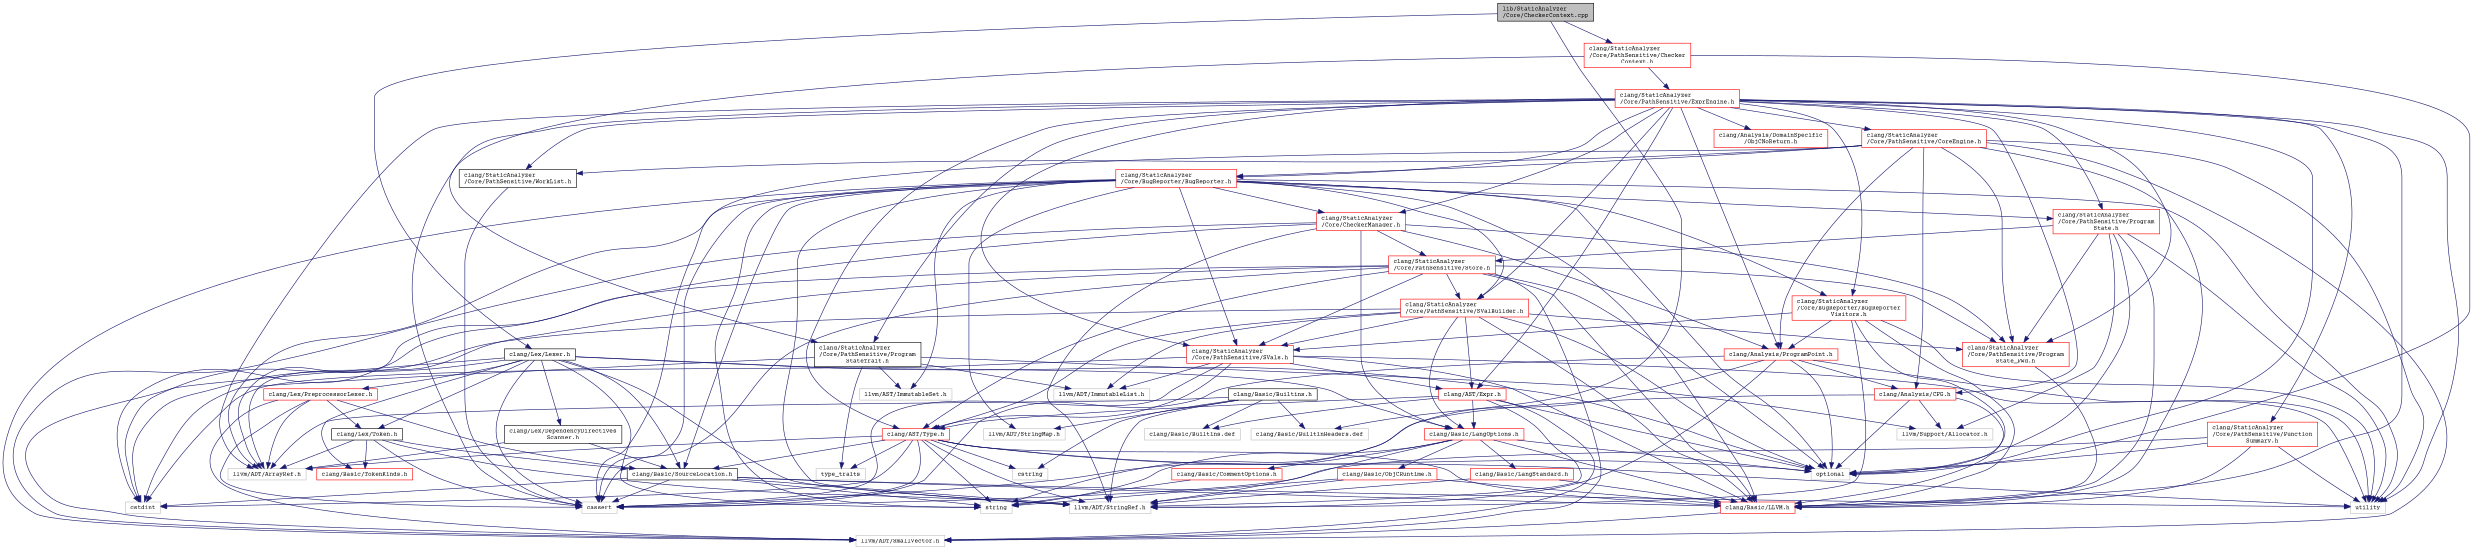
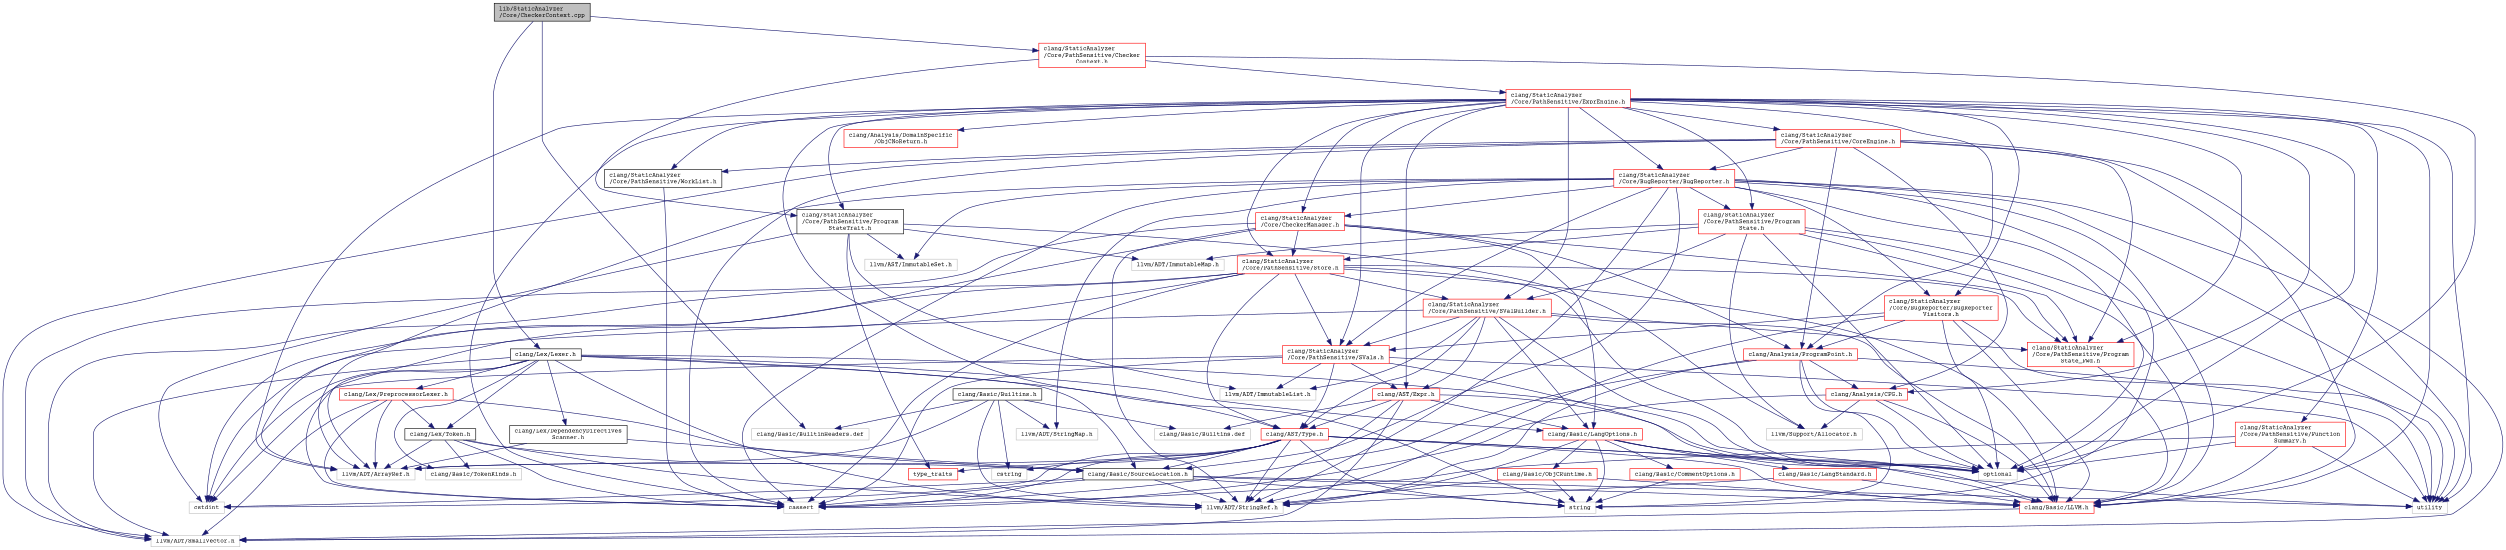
none -> (1335, 128)
(1399, 206) -> (1626, 273)
none -> (1178, 265)
(365, 474) -> (474, 474)
(841, 474) -> (933, 474)
